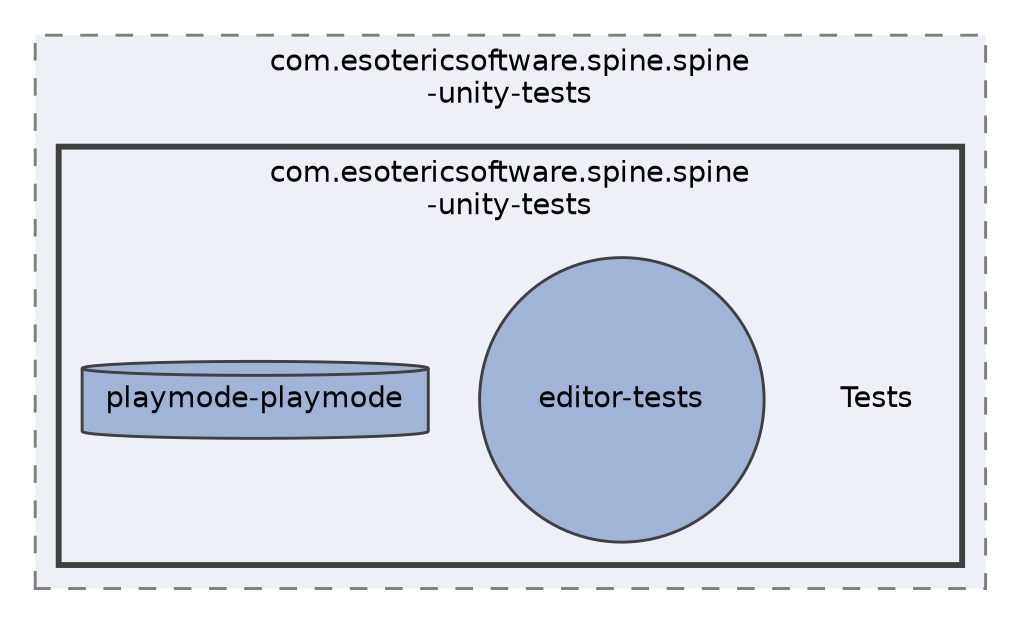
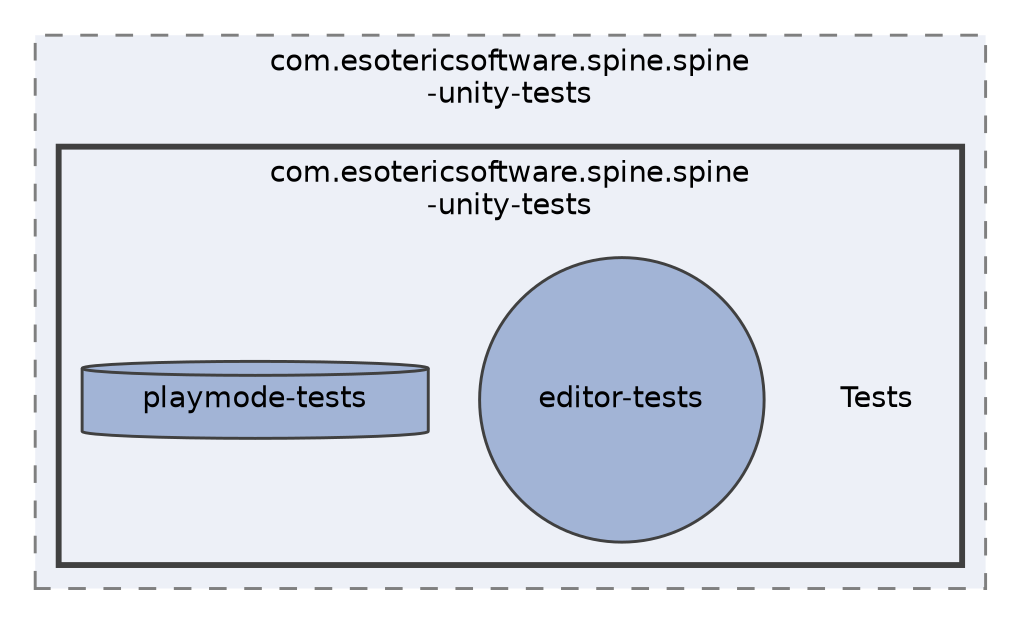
(255, 400) -> (255, 400)
